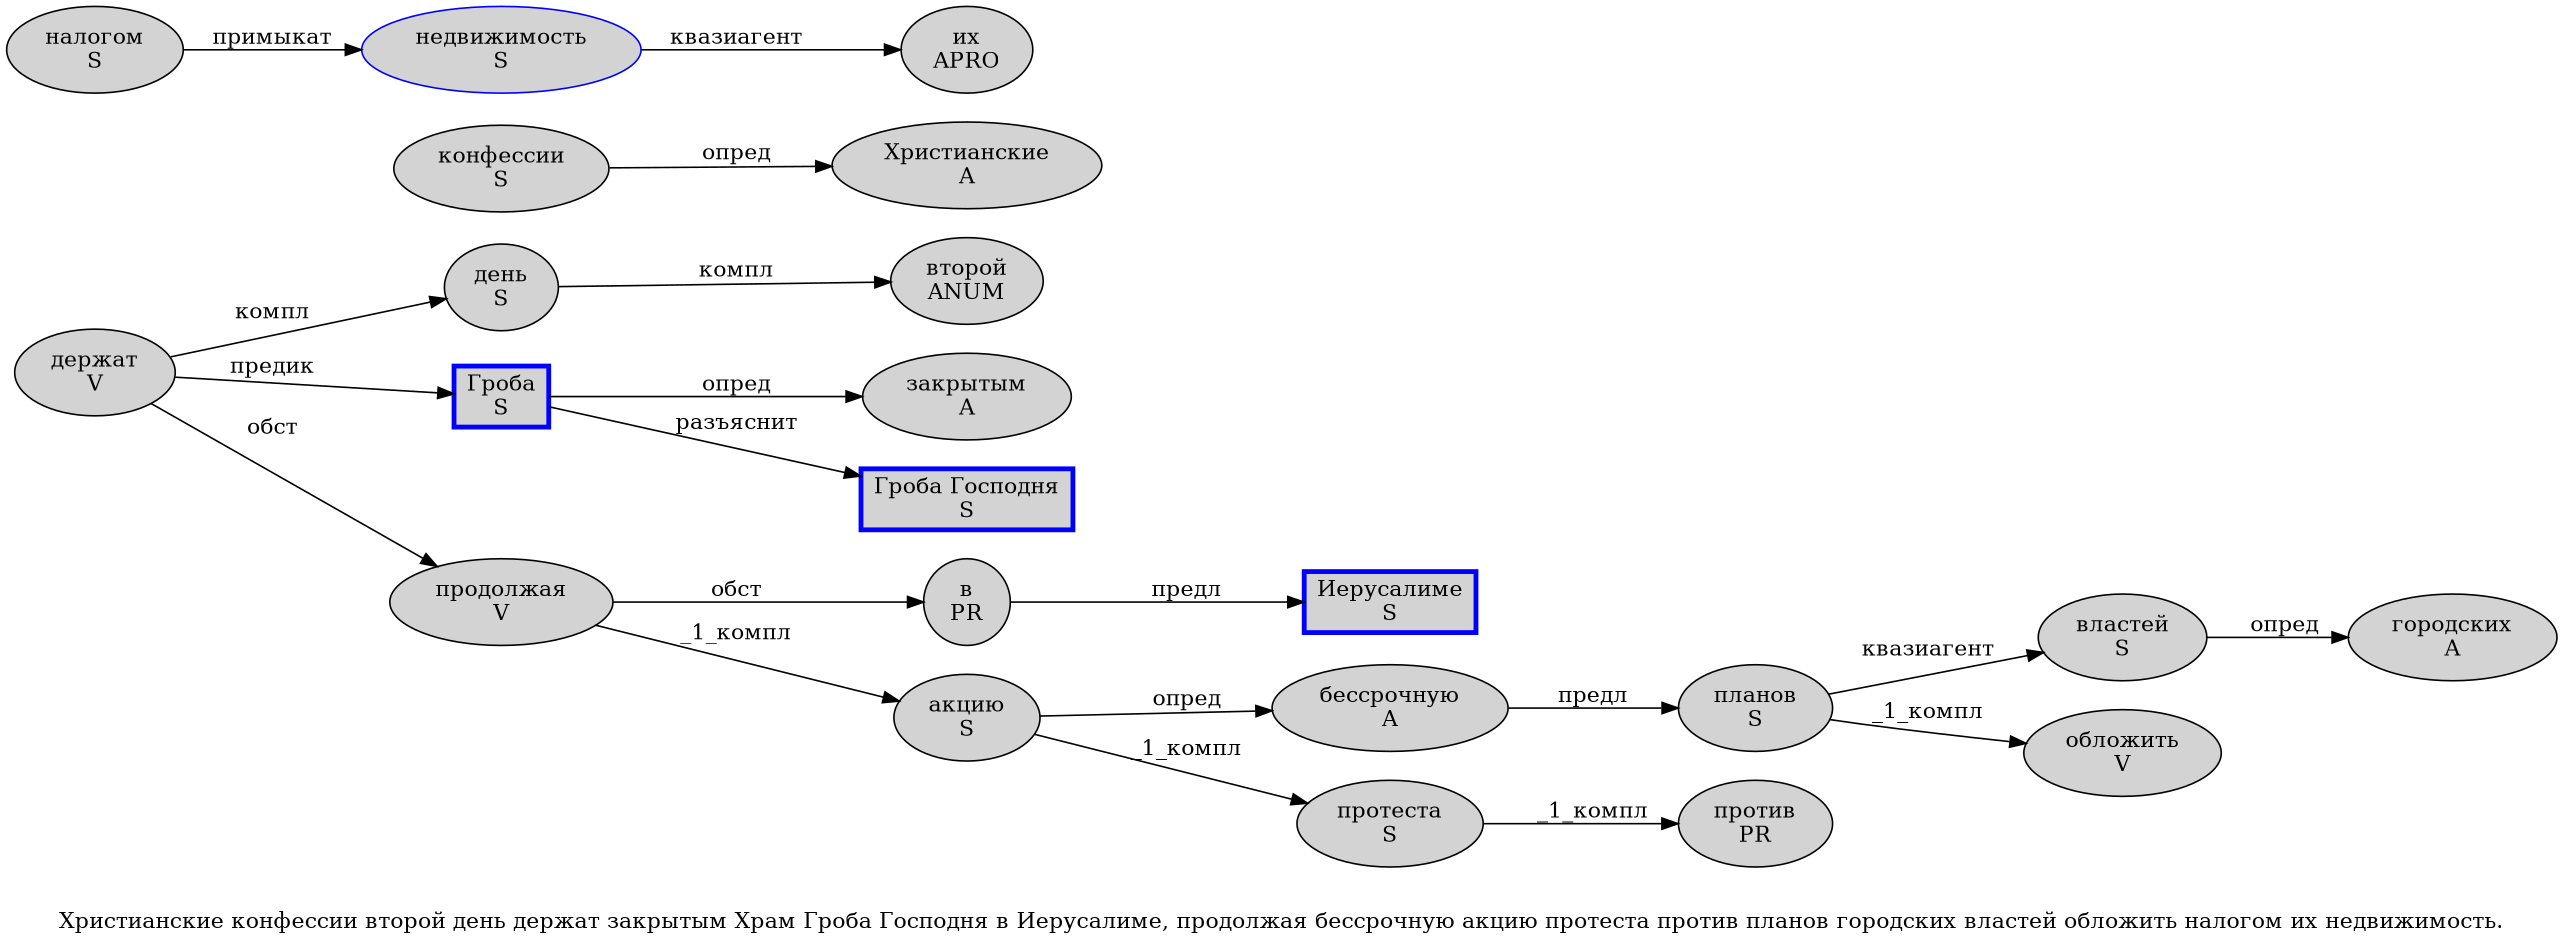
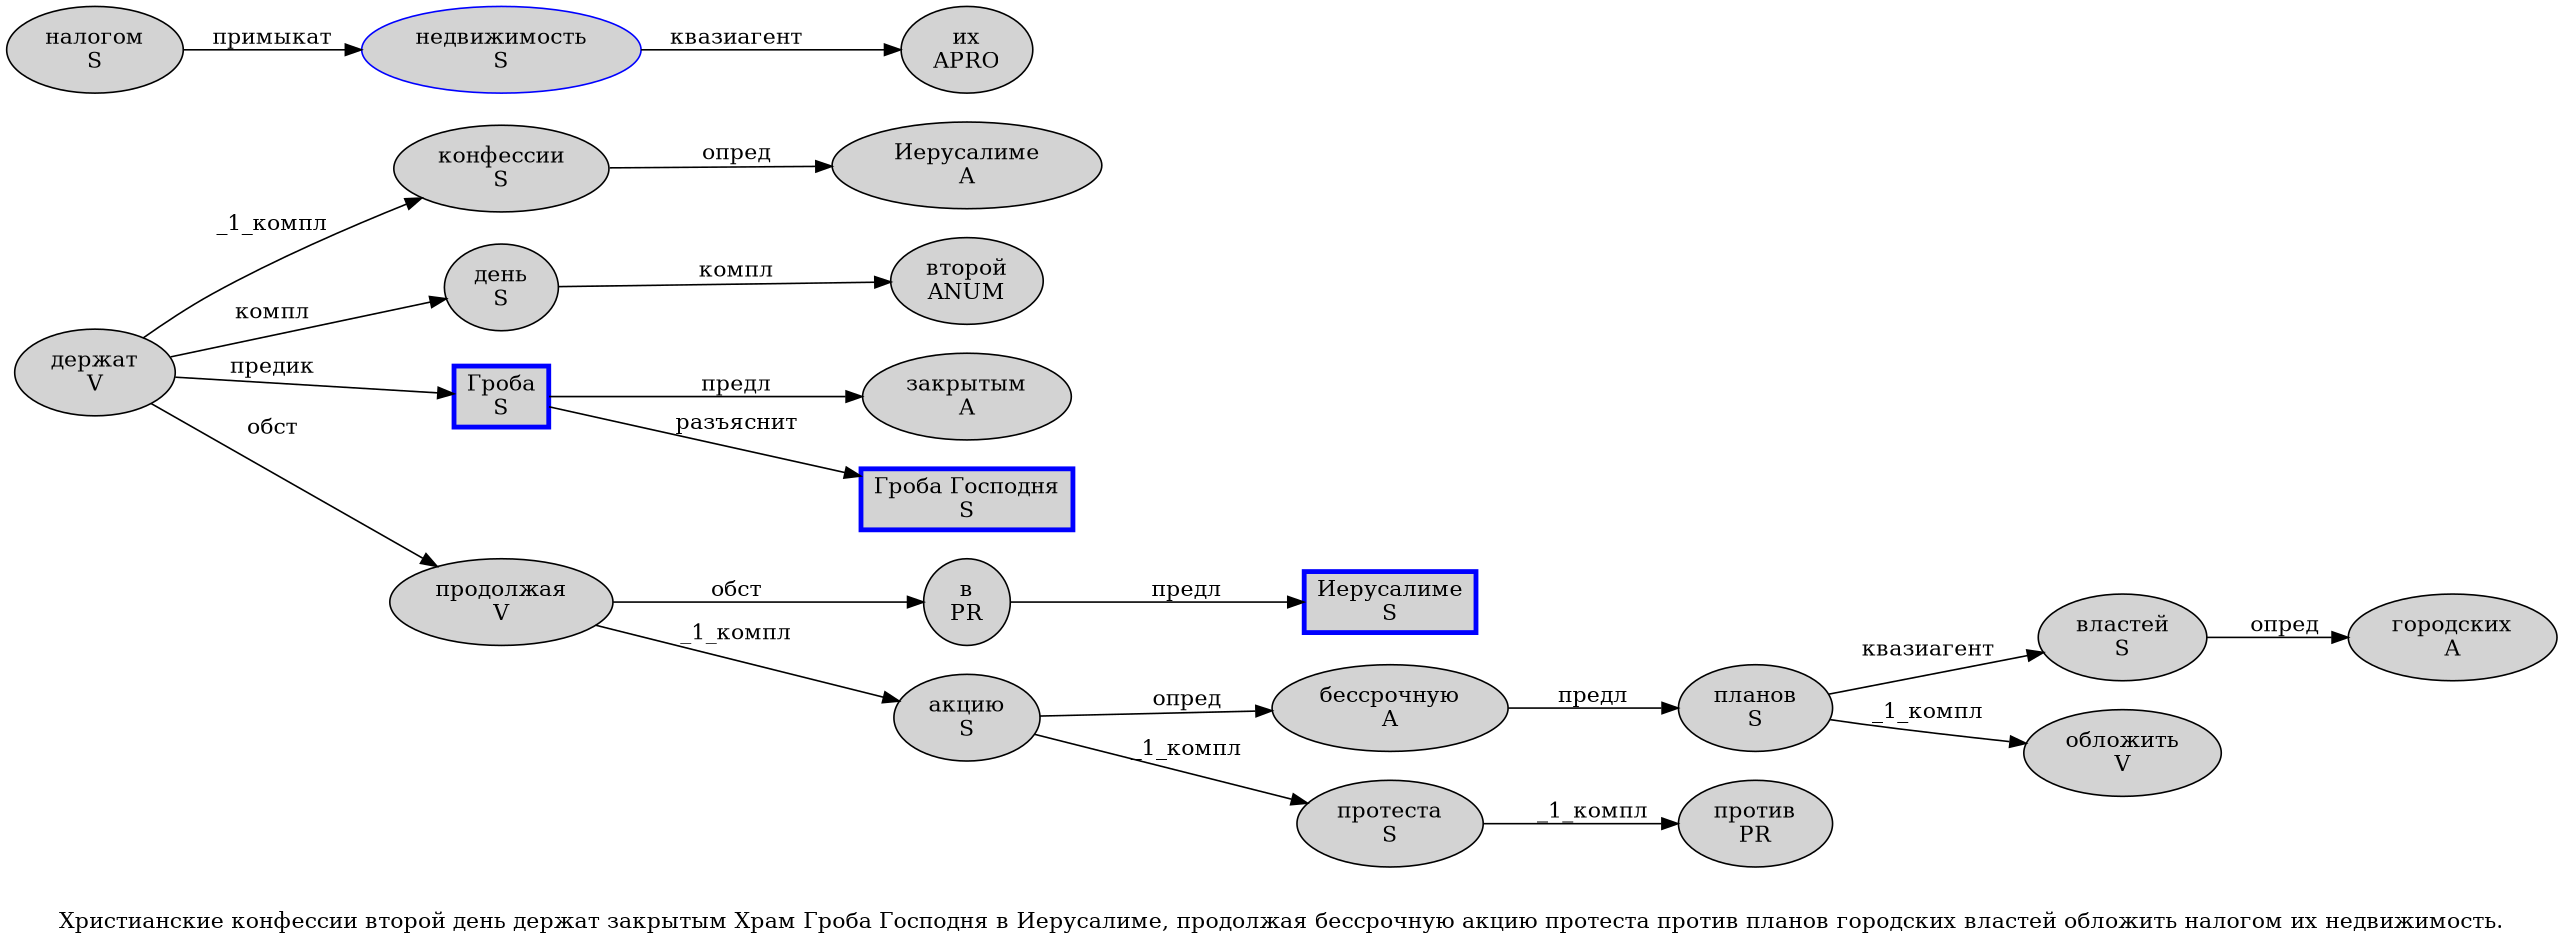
(967, 165) -> (967, 165)
none -> (271, 264)
(737, 385) -> (737, 385)
